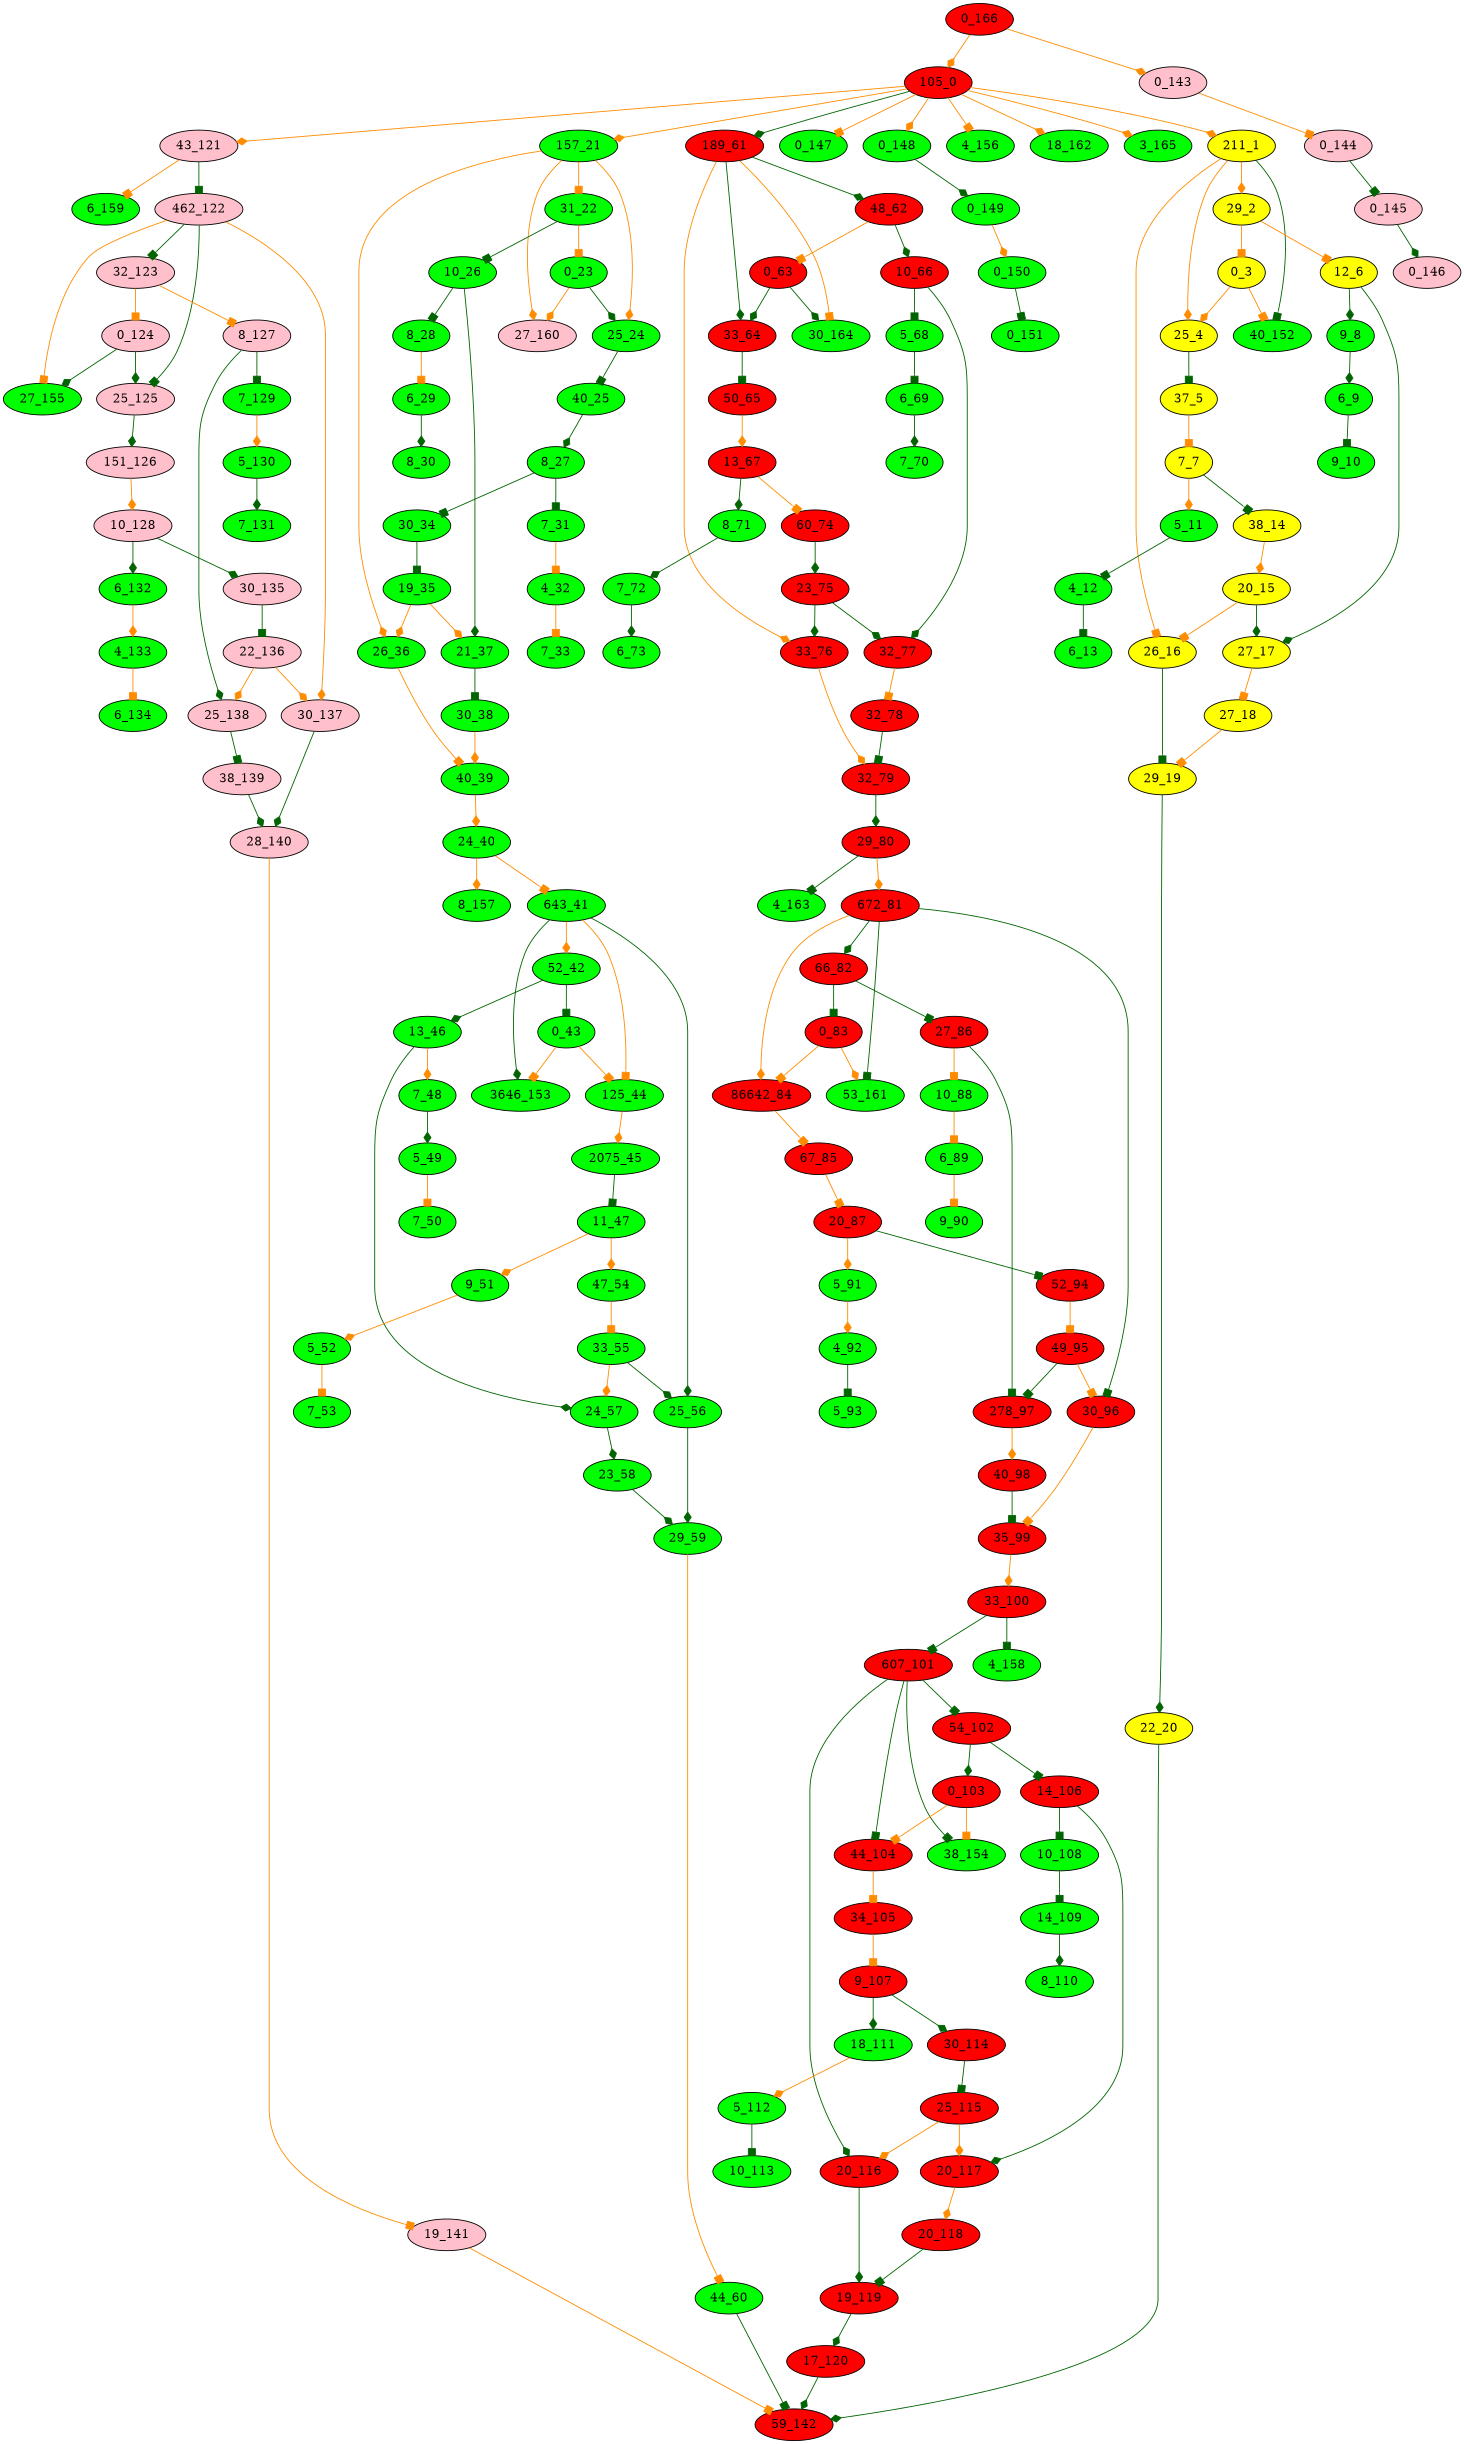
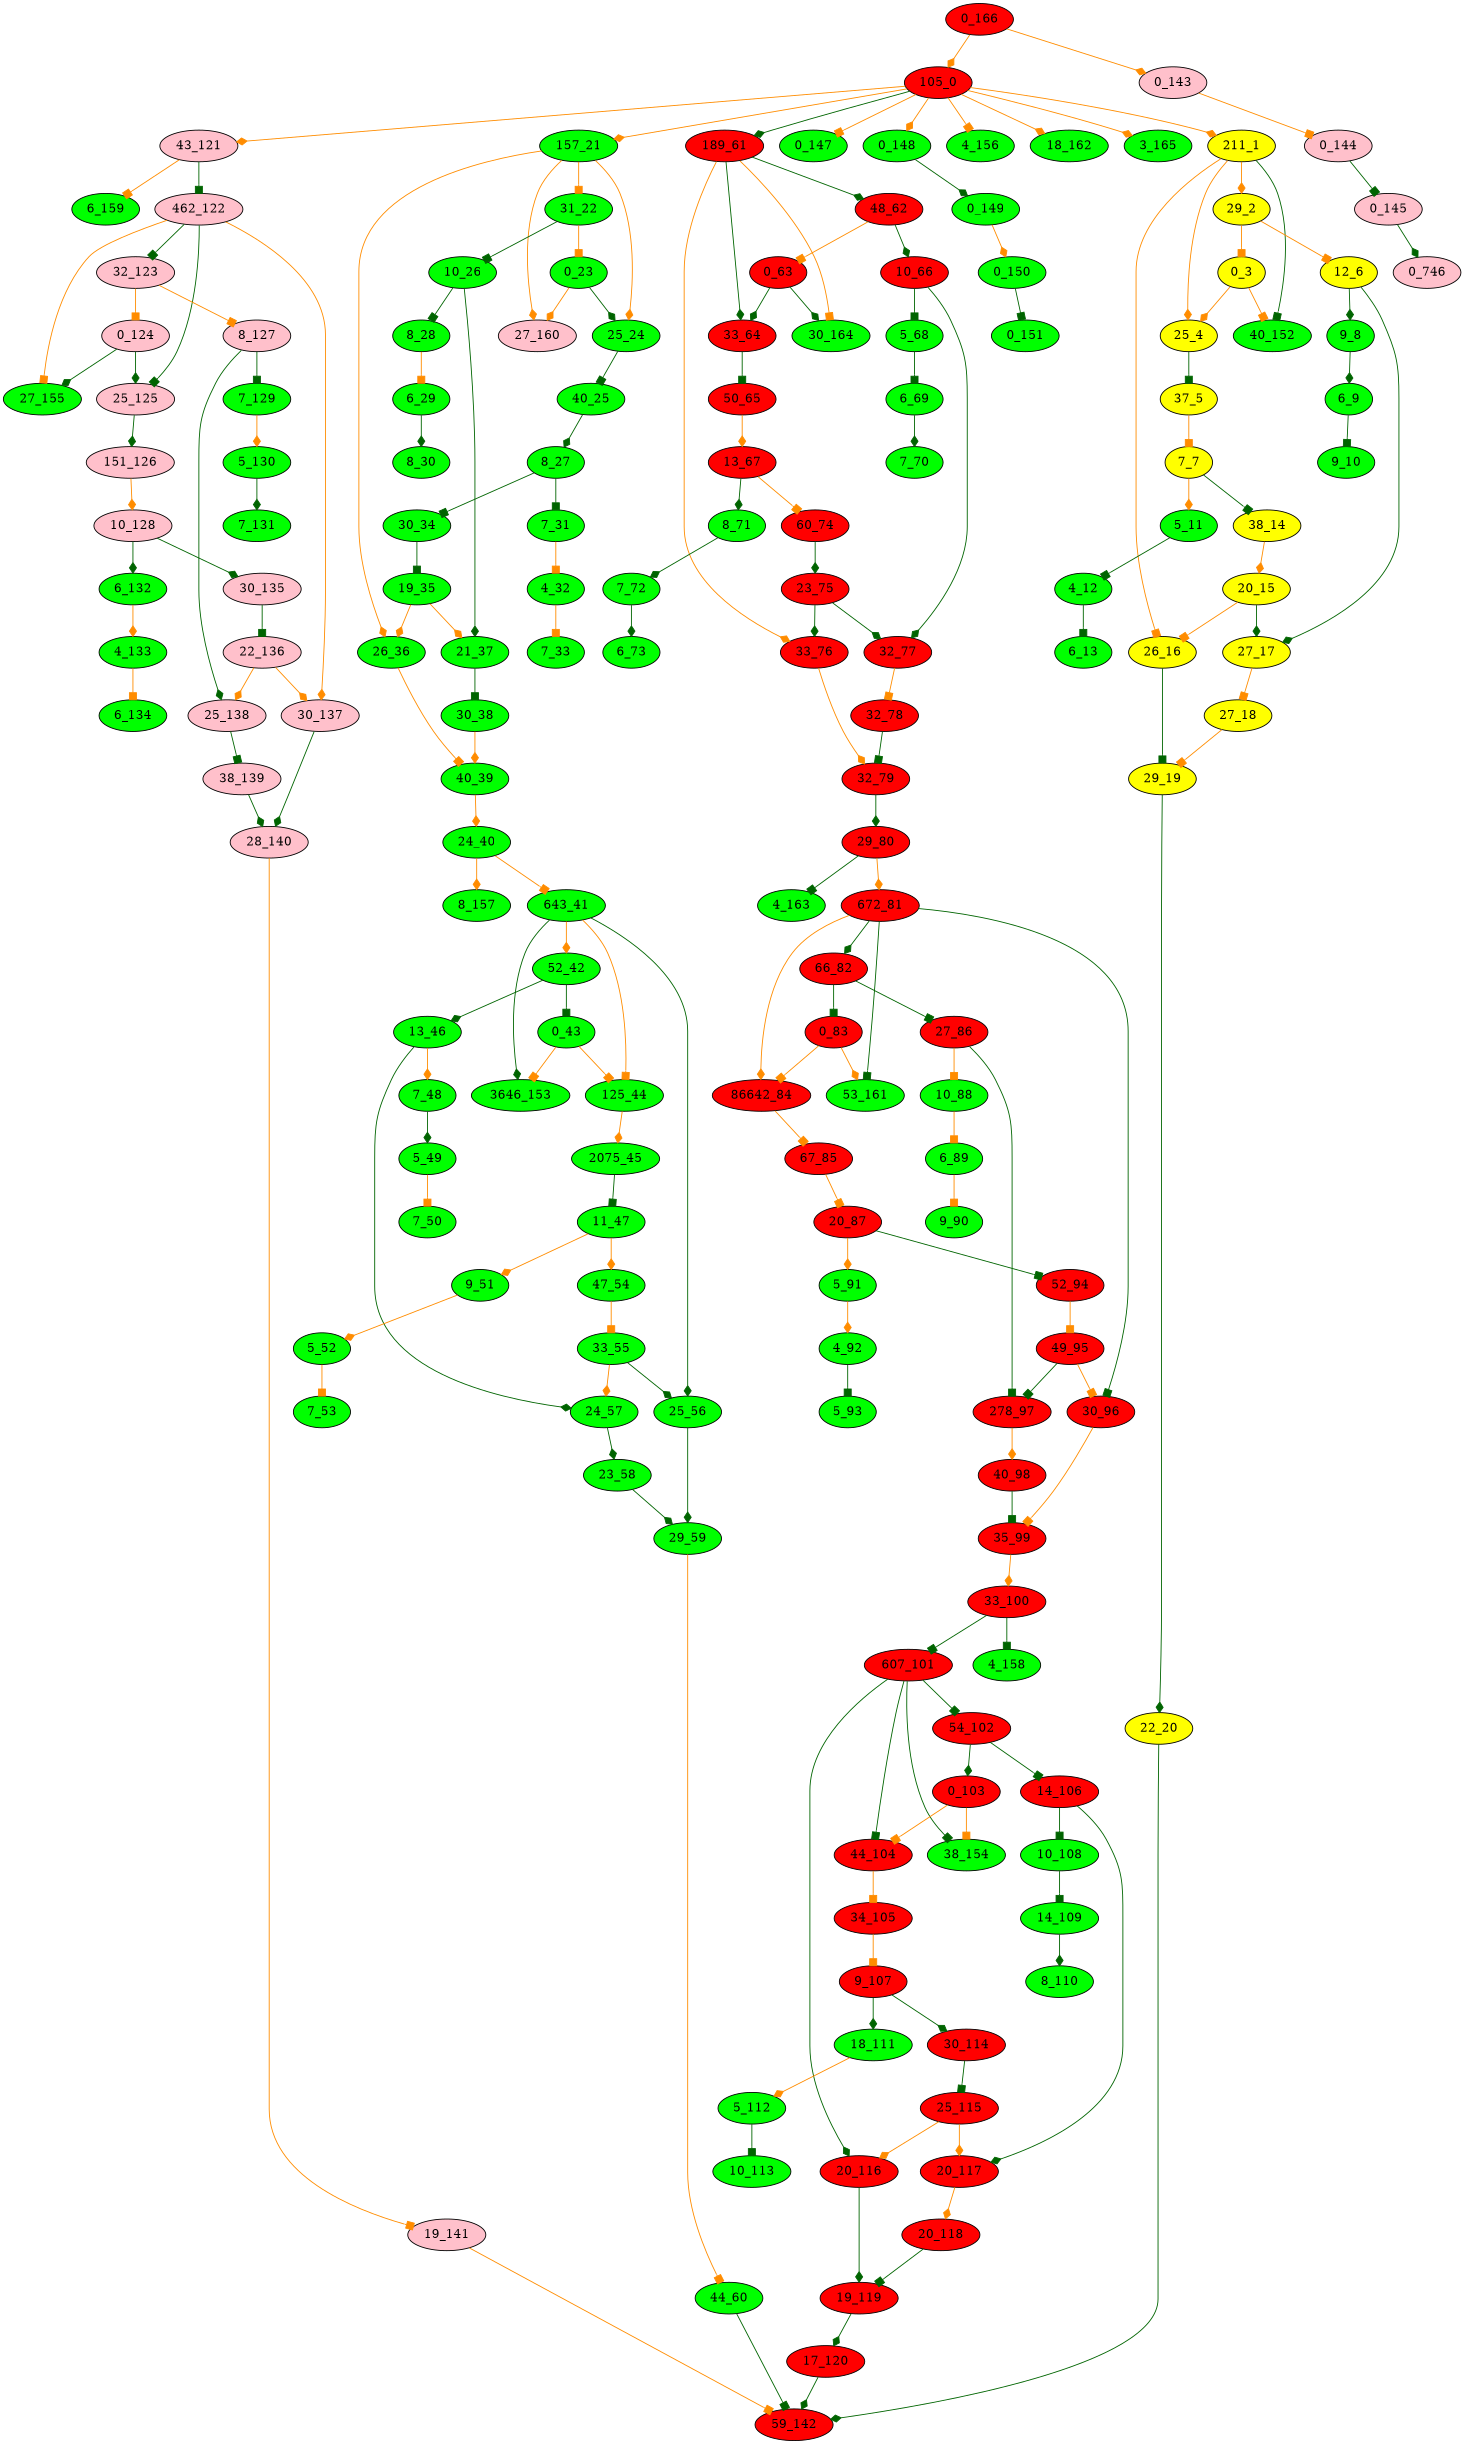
(1427, 273) -> (1427, 273)
